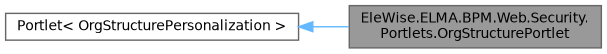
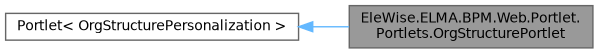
(475, 27) -> (471, 27)
